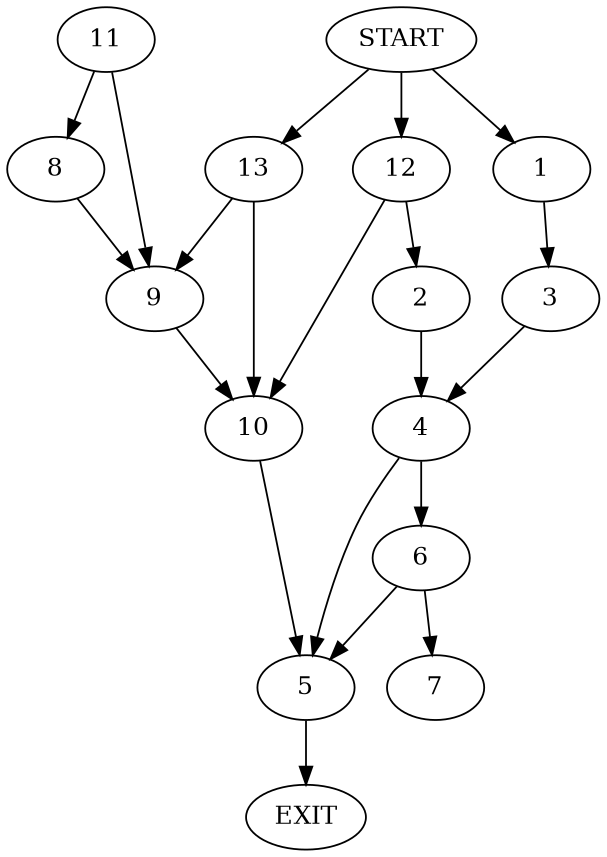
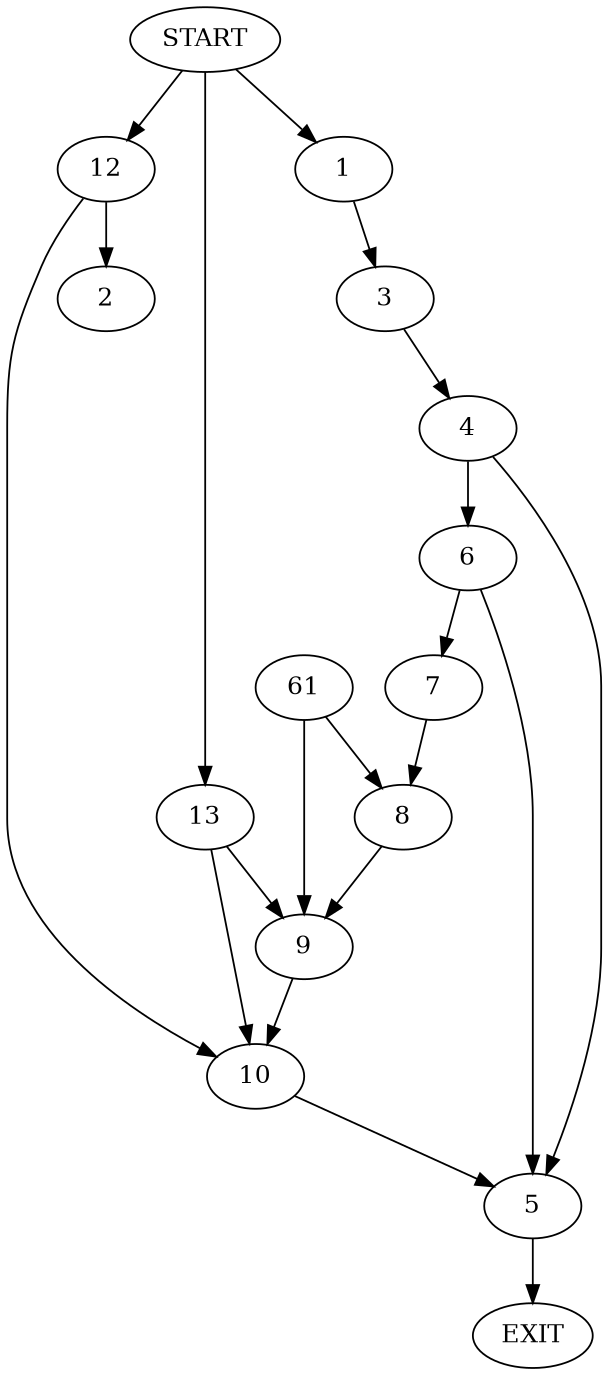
(106, 40) -> (304, 688)
(421, 355) -> none
none -> (421, 743)
